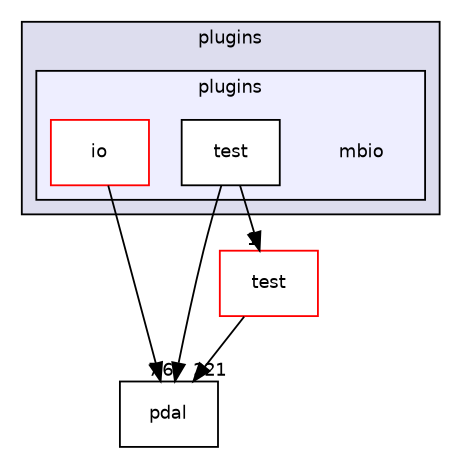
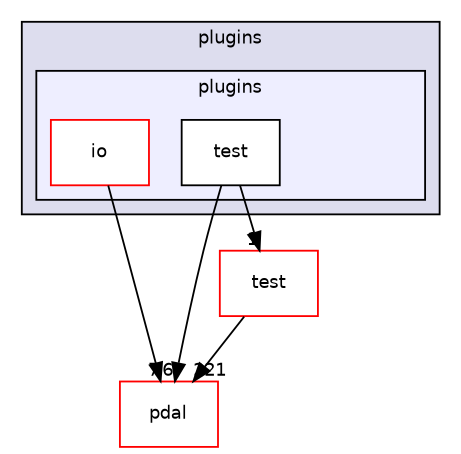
(362, 153) -> none
(169, 414) -> (169, 414)
